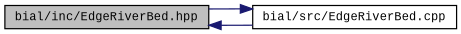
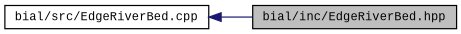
(237, 25) -> none
